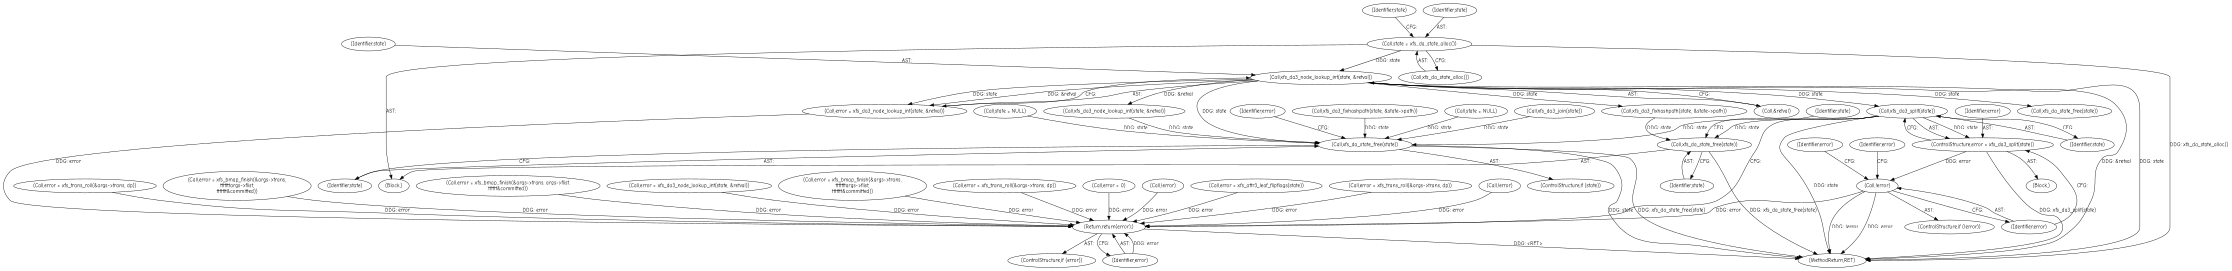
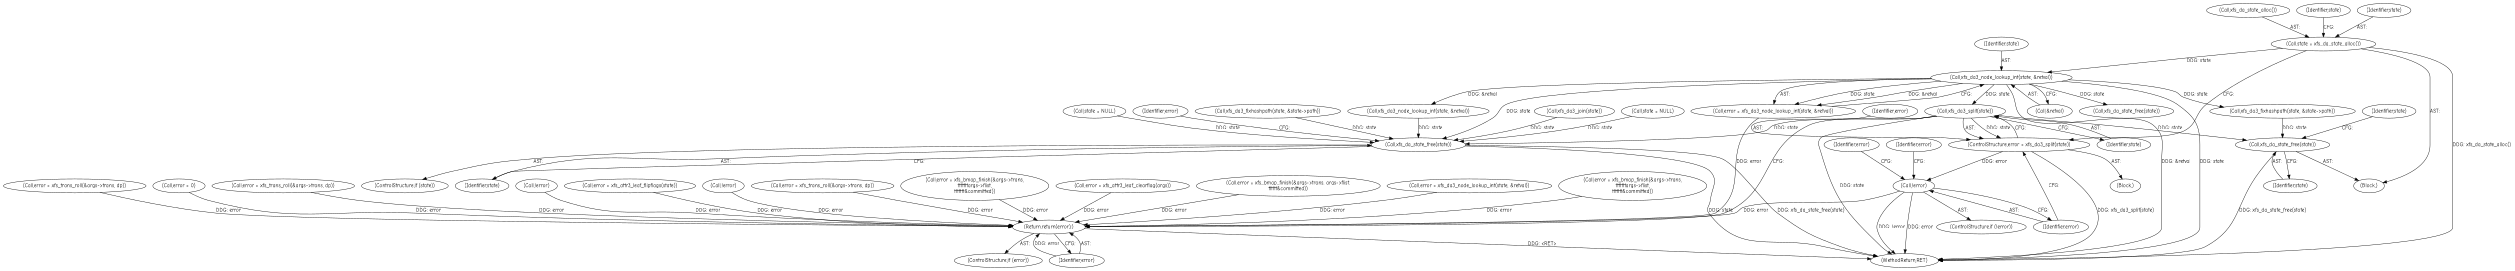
(1432, 58) -> (2197, 117)
none -> (1123, 186)
